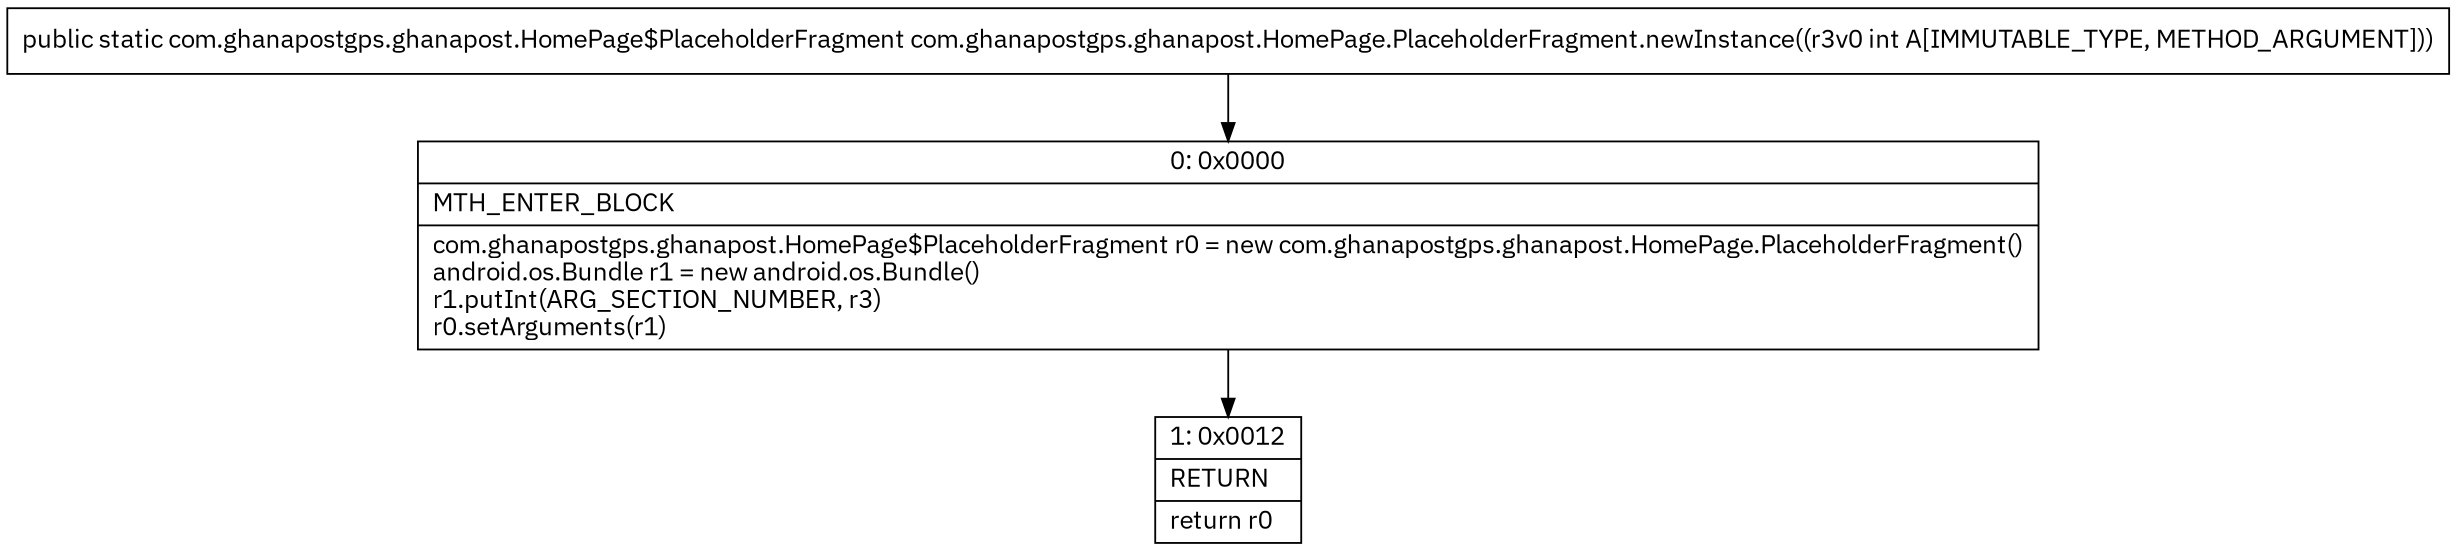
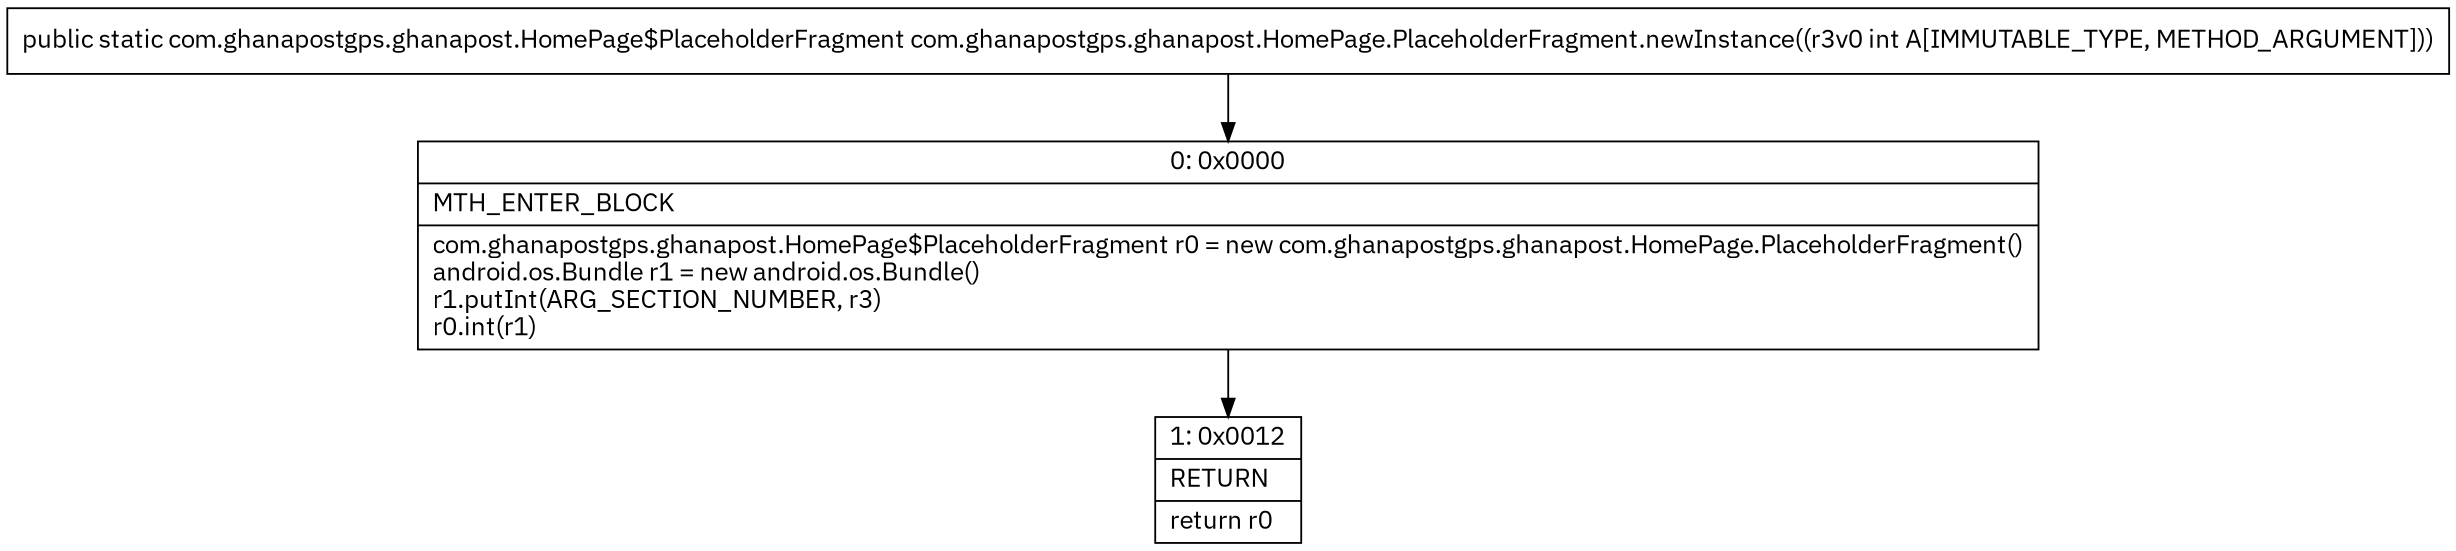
(550, 328) -> (485, 328)
